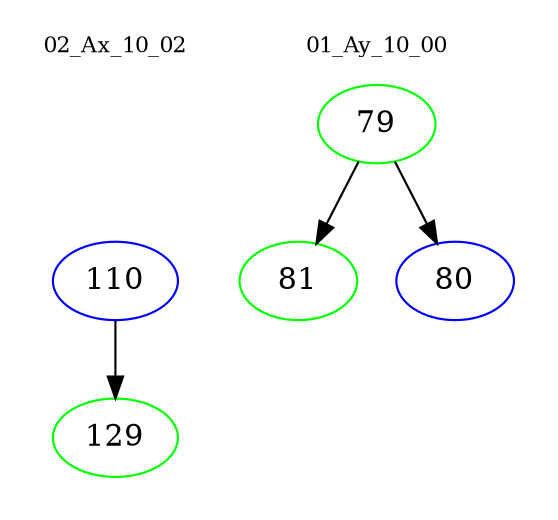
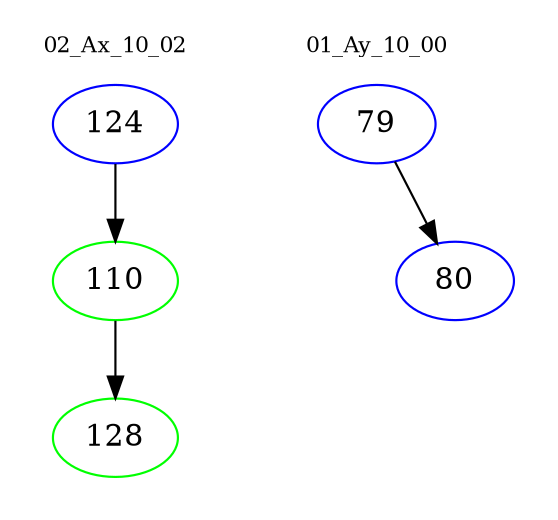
none -> (115, 124)
(377, 124) -> (377, 124)
(115, 281) -> (115, 281)
(298, 281) -> none
(115, 438) -> (115, 438)
